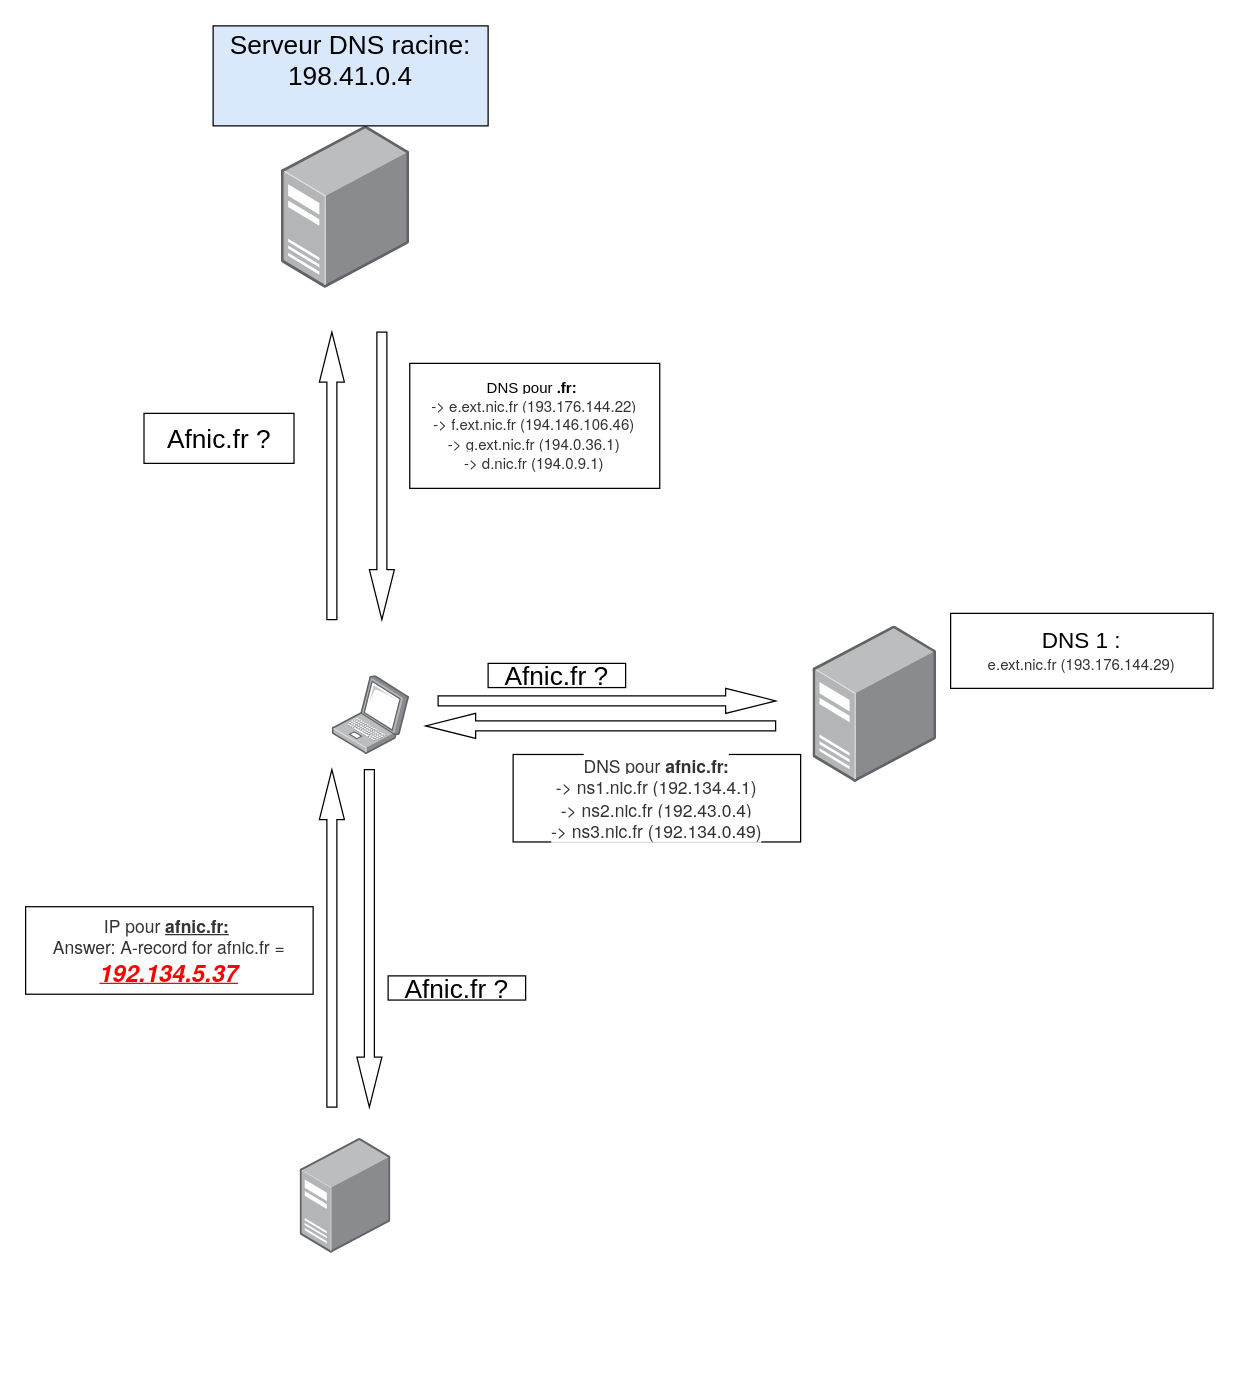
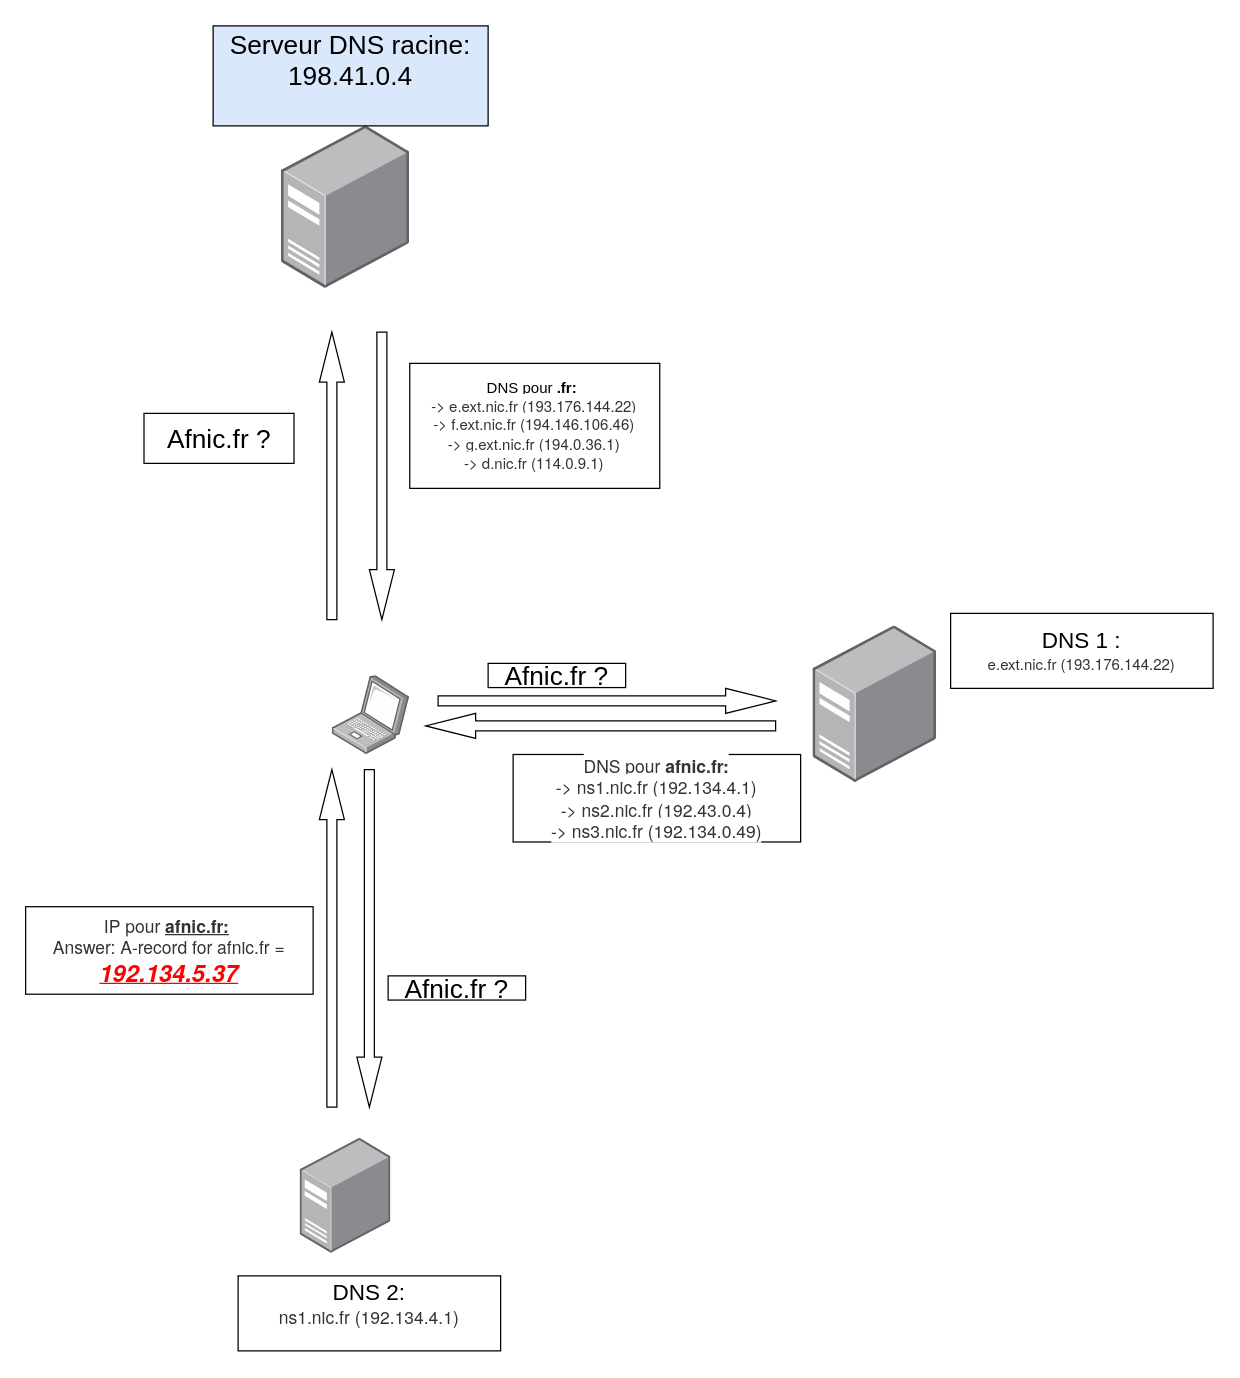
(534, 426) -> (534, 426)
(1082, 651) -> (1082, 651)
none -> (369, 1313)
